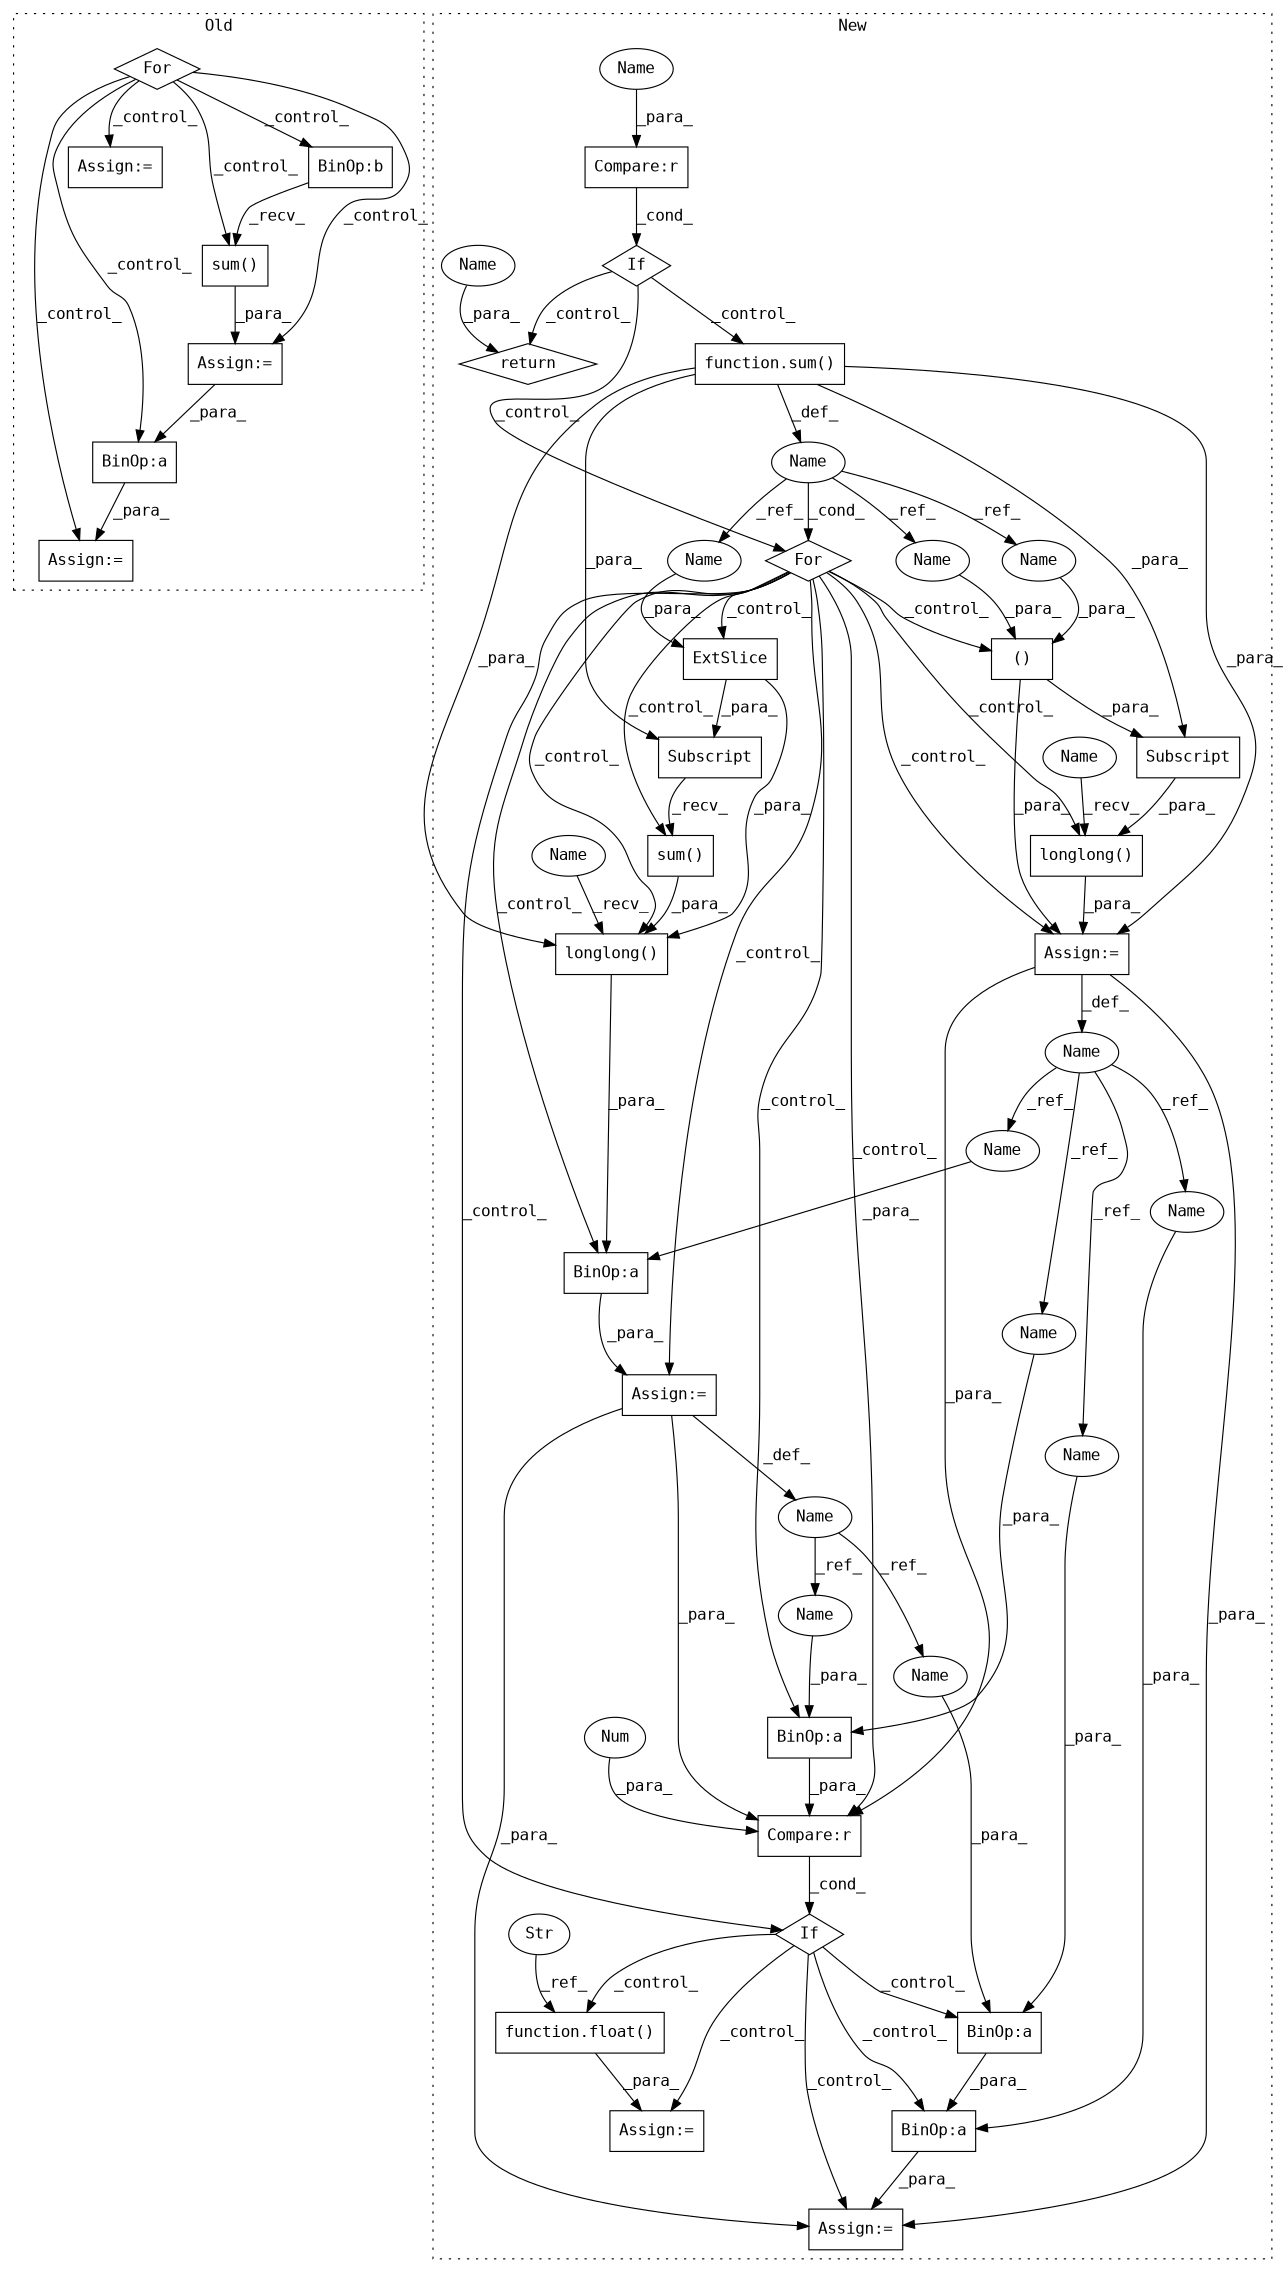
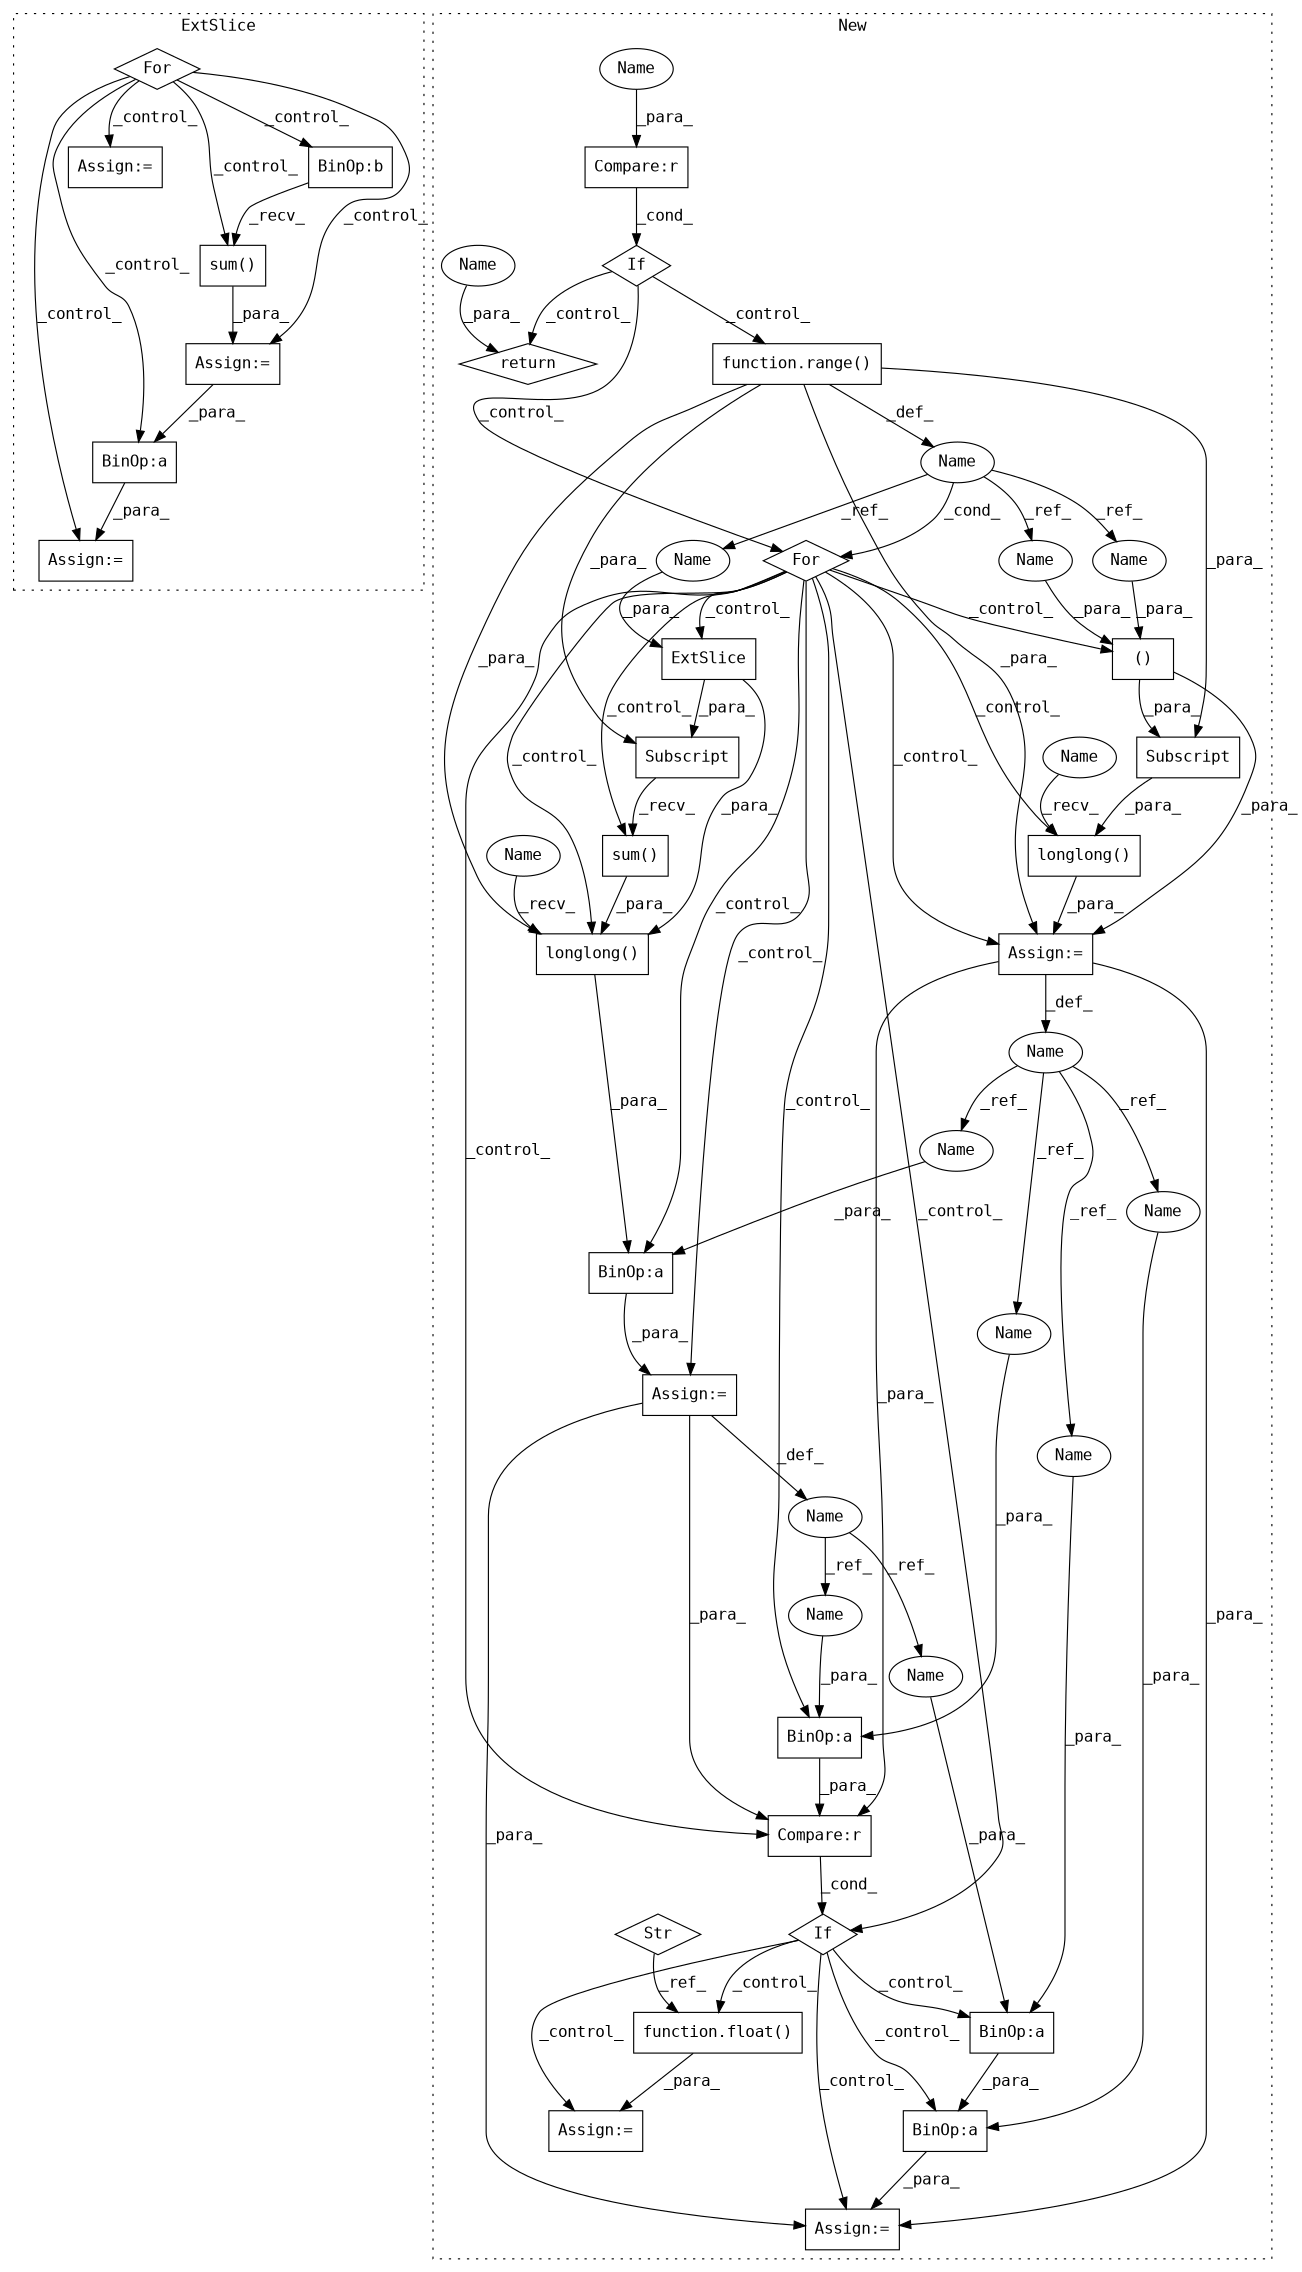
(219, 27) -> (219, 27)
(770, 364) -> (797, 364)
(615, 1738) -> none
(539, 1934) -> (658, 1934)
